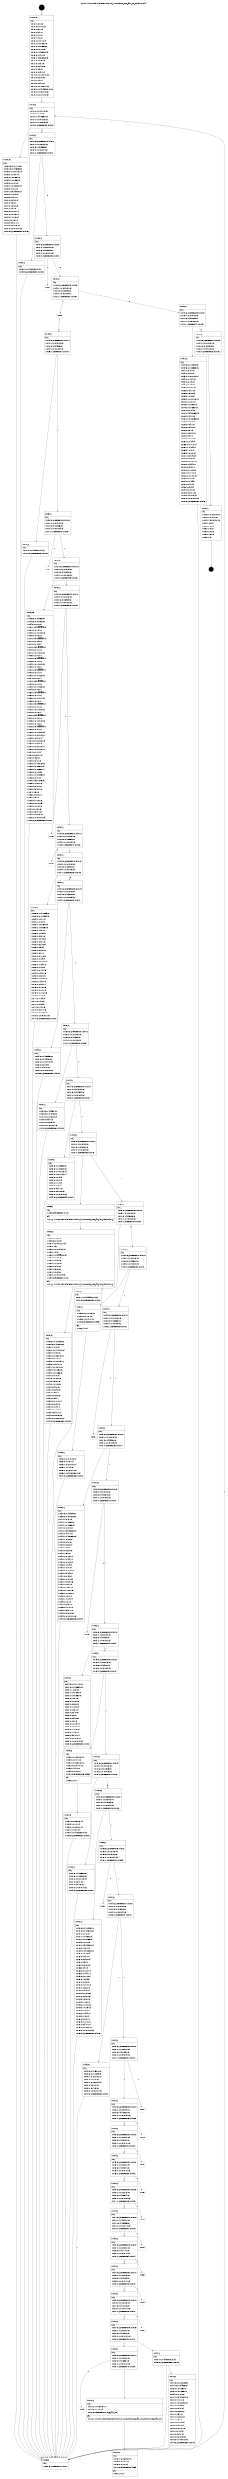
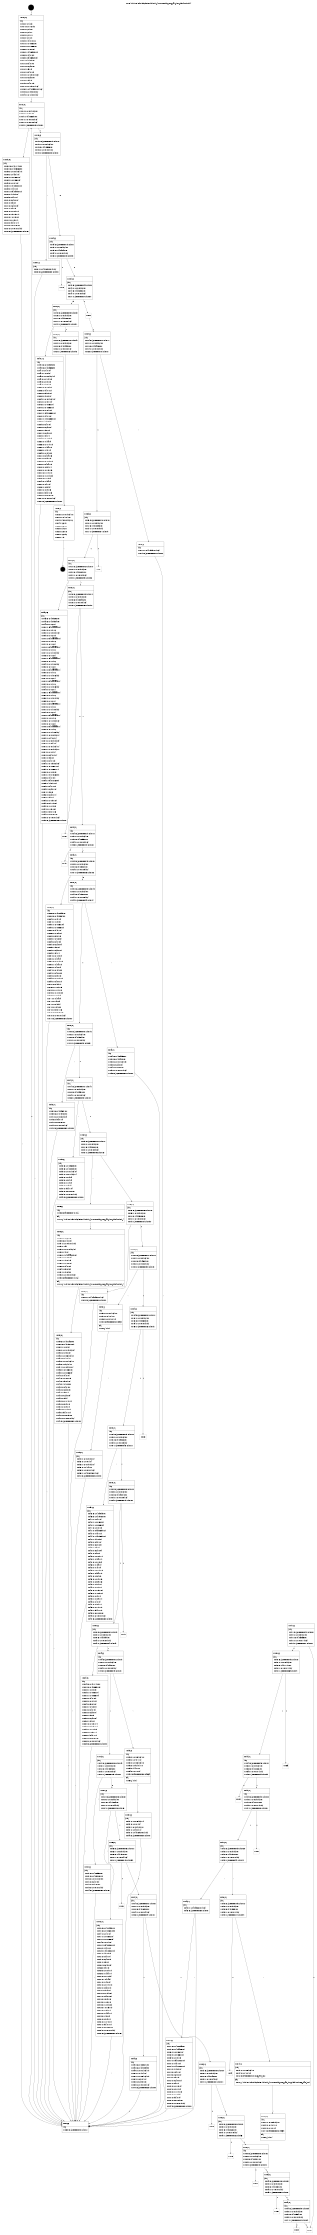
(124, 2206) -> (306, 2225)
